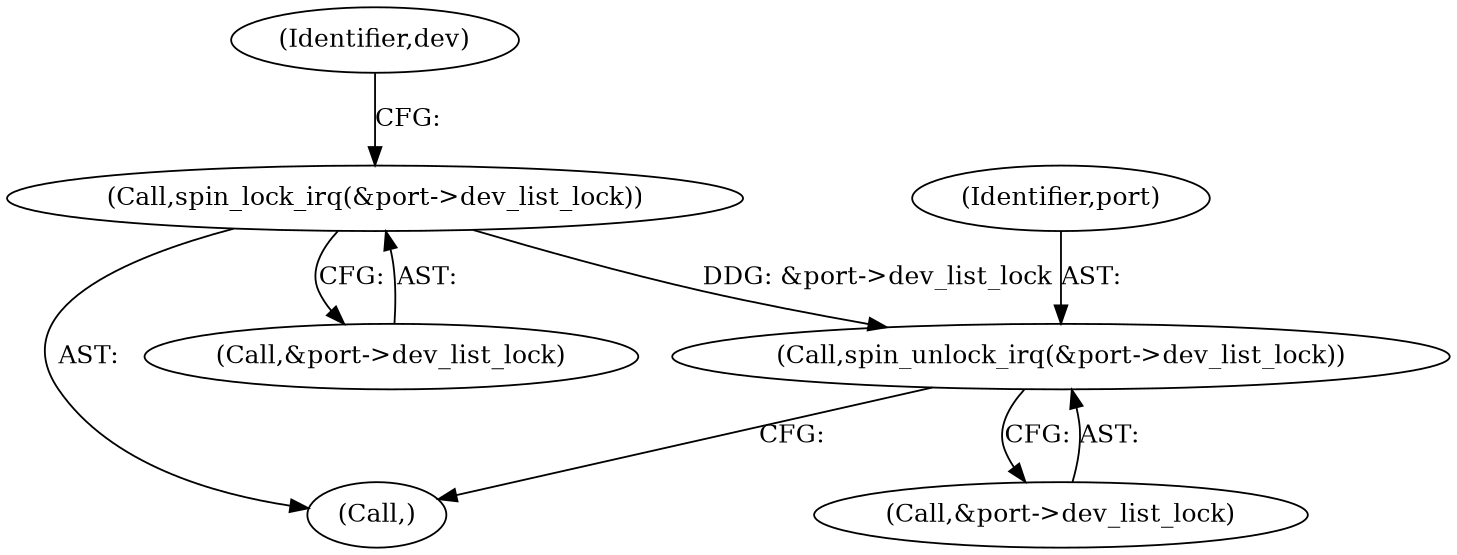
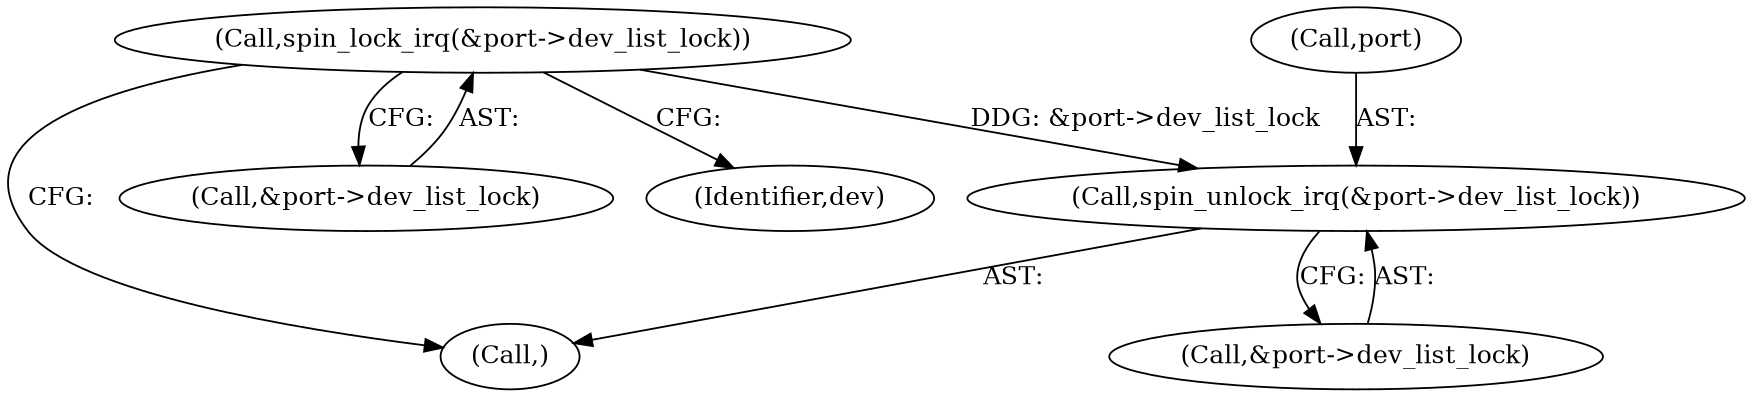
(375, 110) -> (630, 116)
(1061, 198) -> (1356, 40)
(93, 357) -> (65, 198)
(796, 436) -> (1018, 277)
